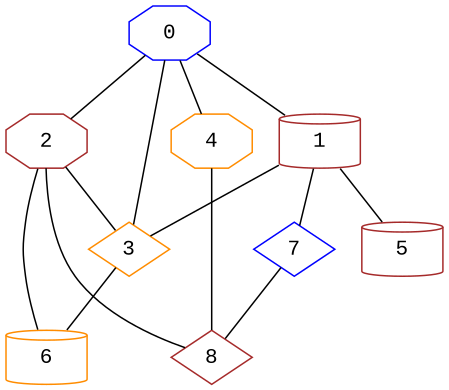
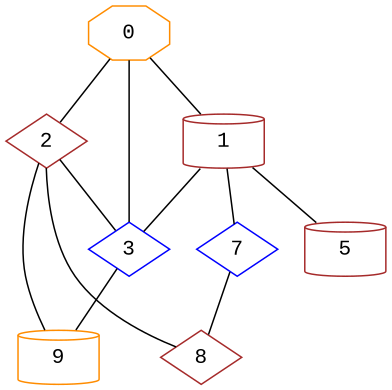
(170, 33) -> (129, 33)
(47, 141) -> (47, 141)
(212, 141) -> none
(129, 249) -> (129, 249)
(47, 357) -> (59, 357)
